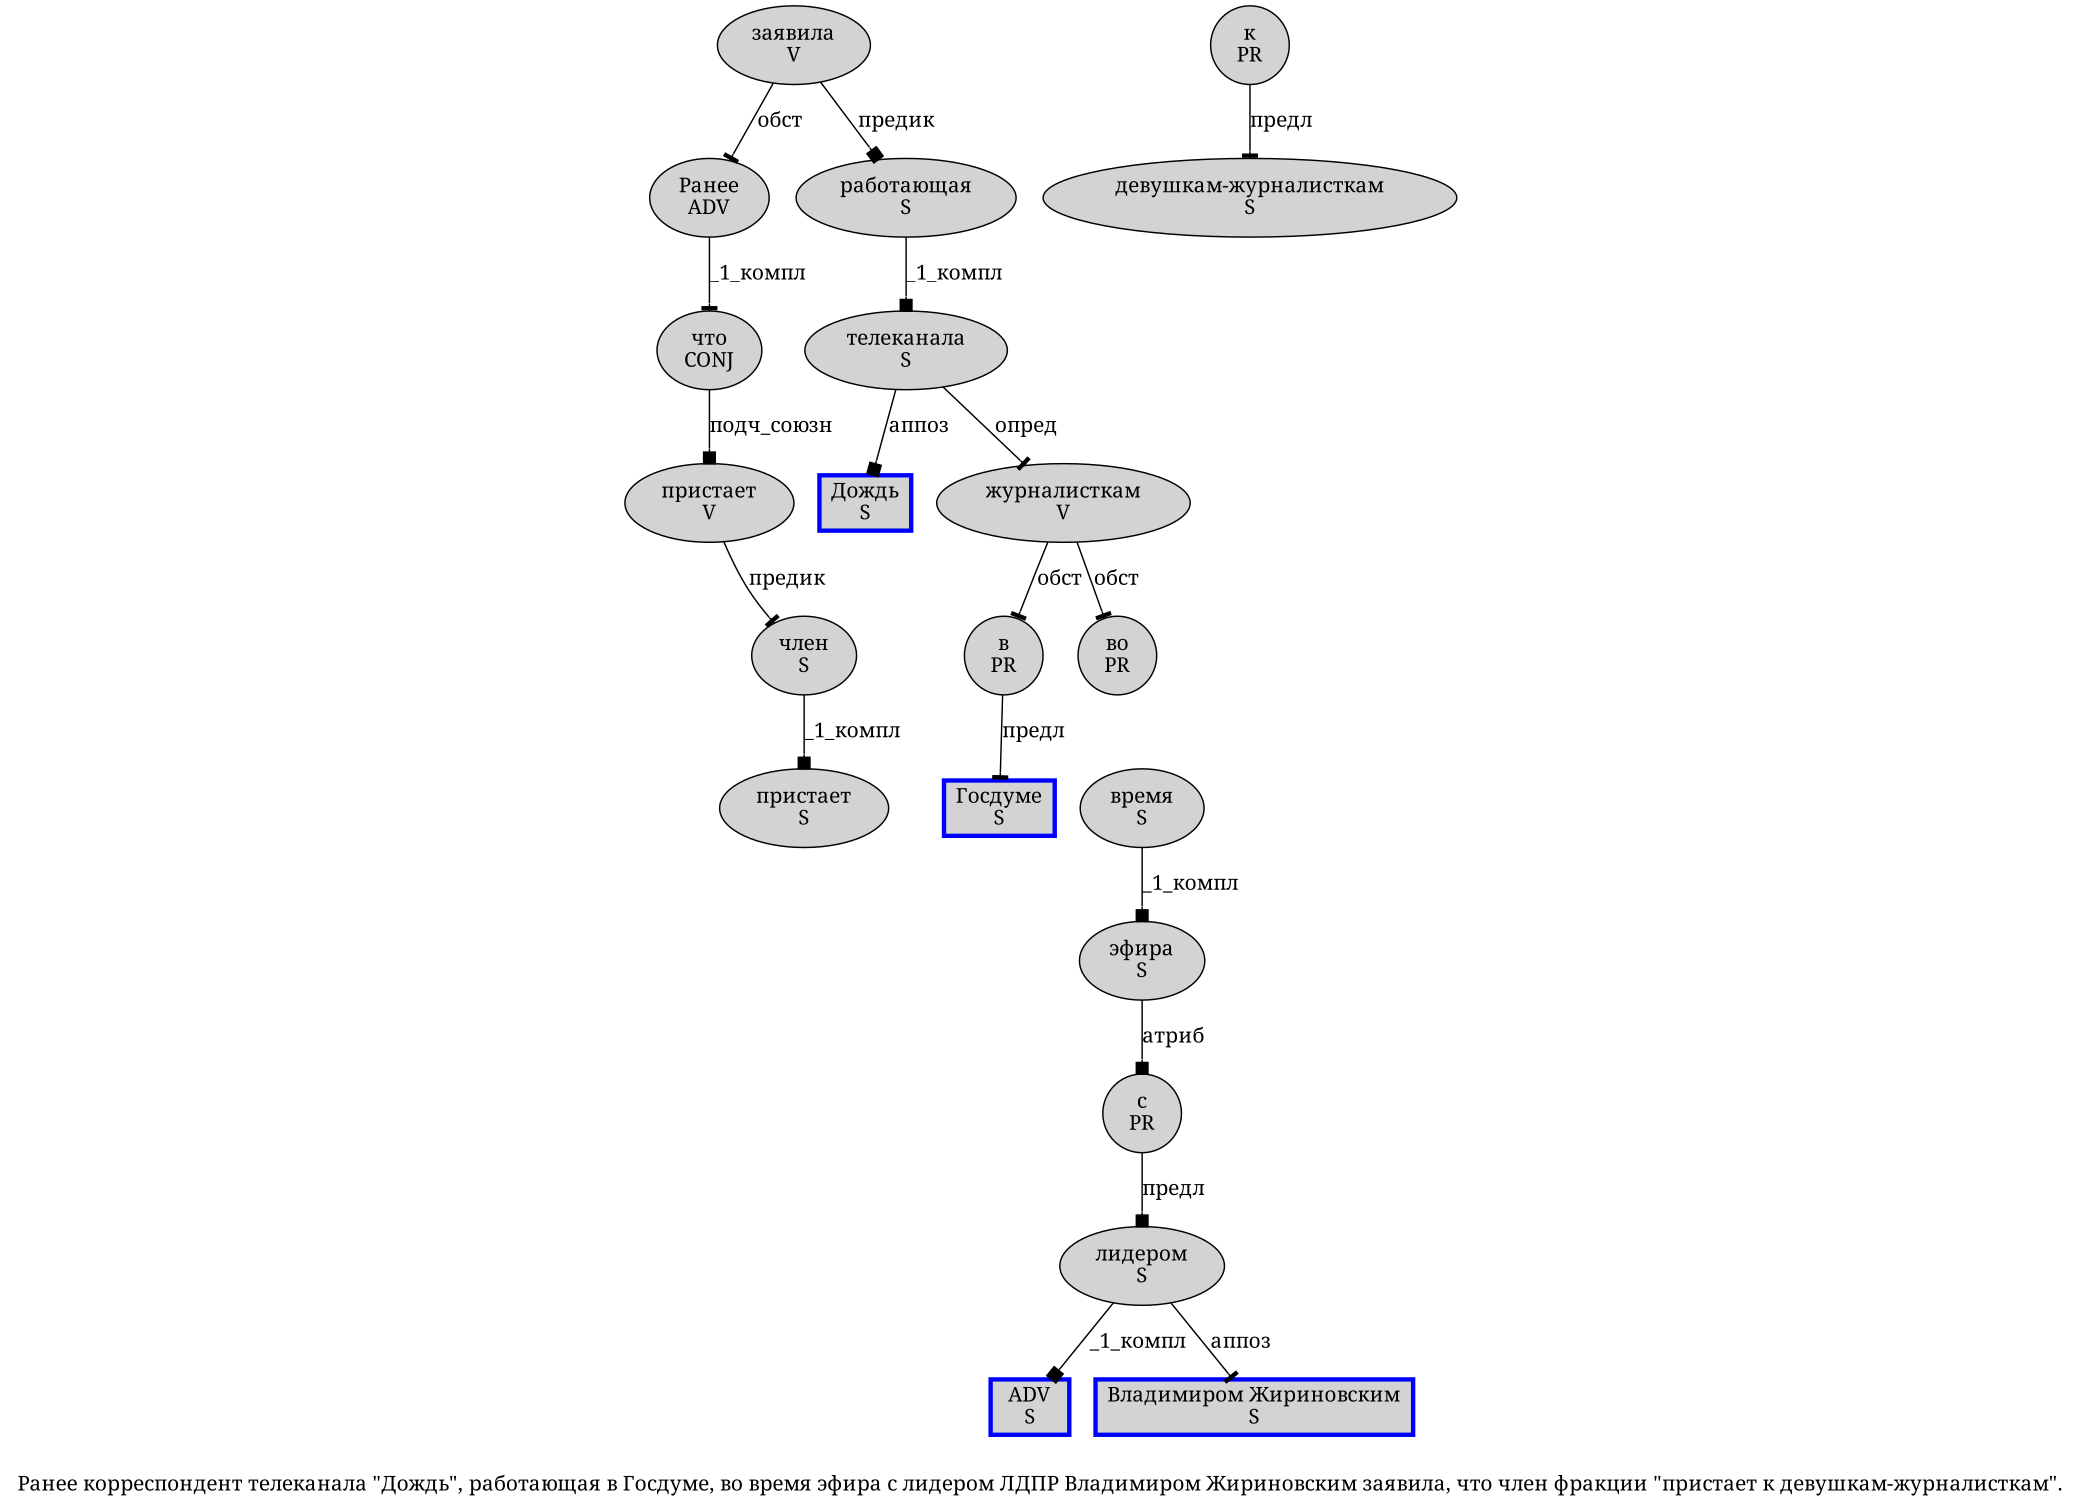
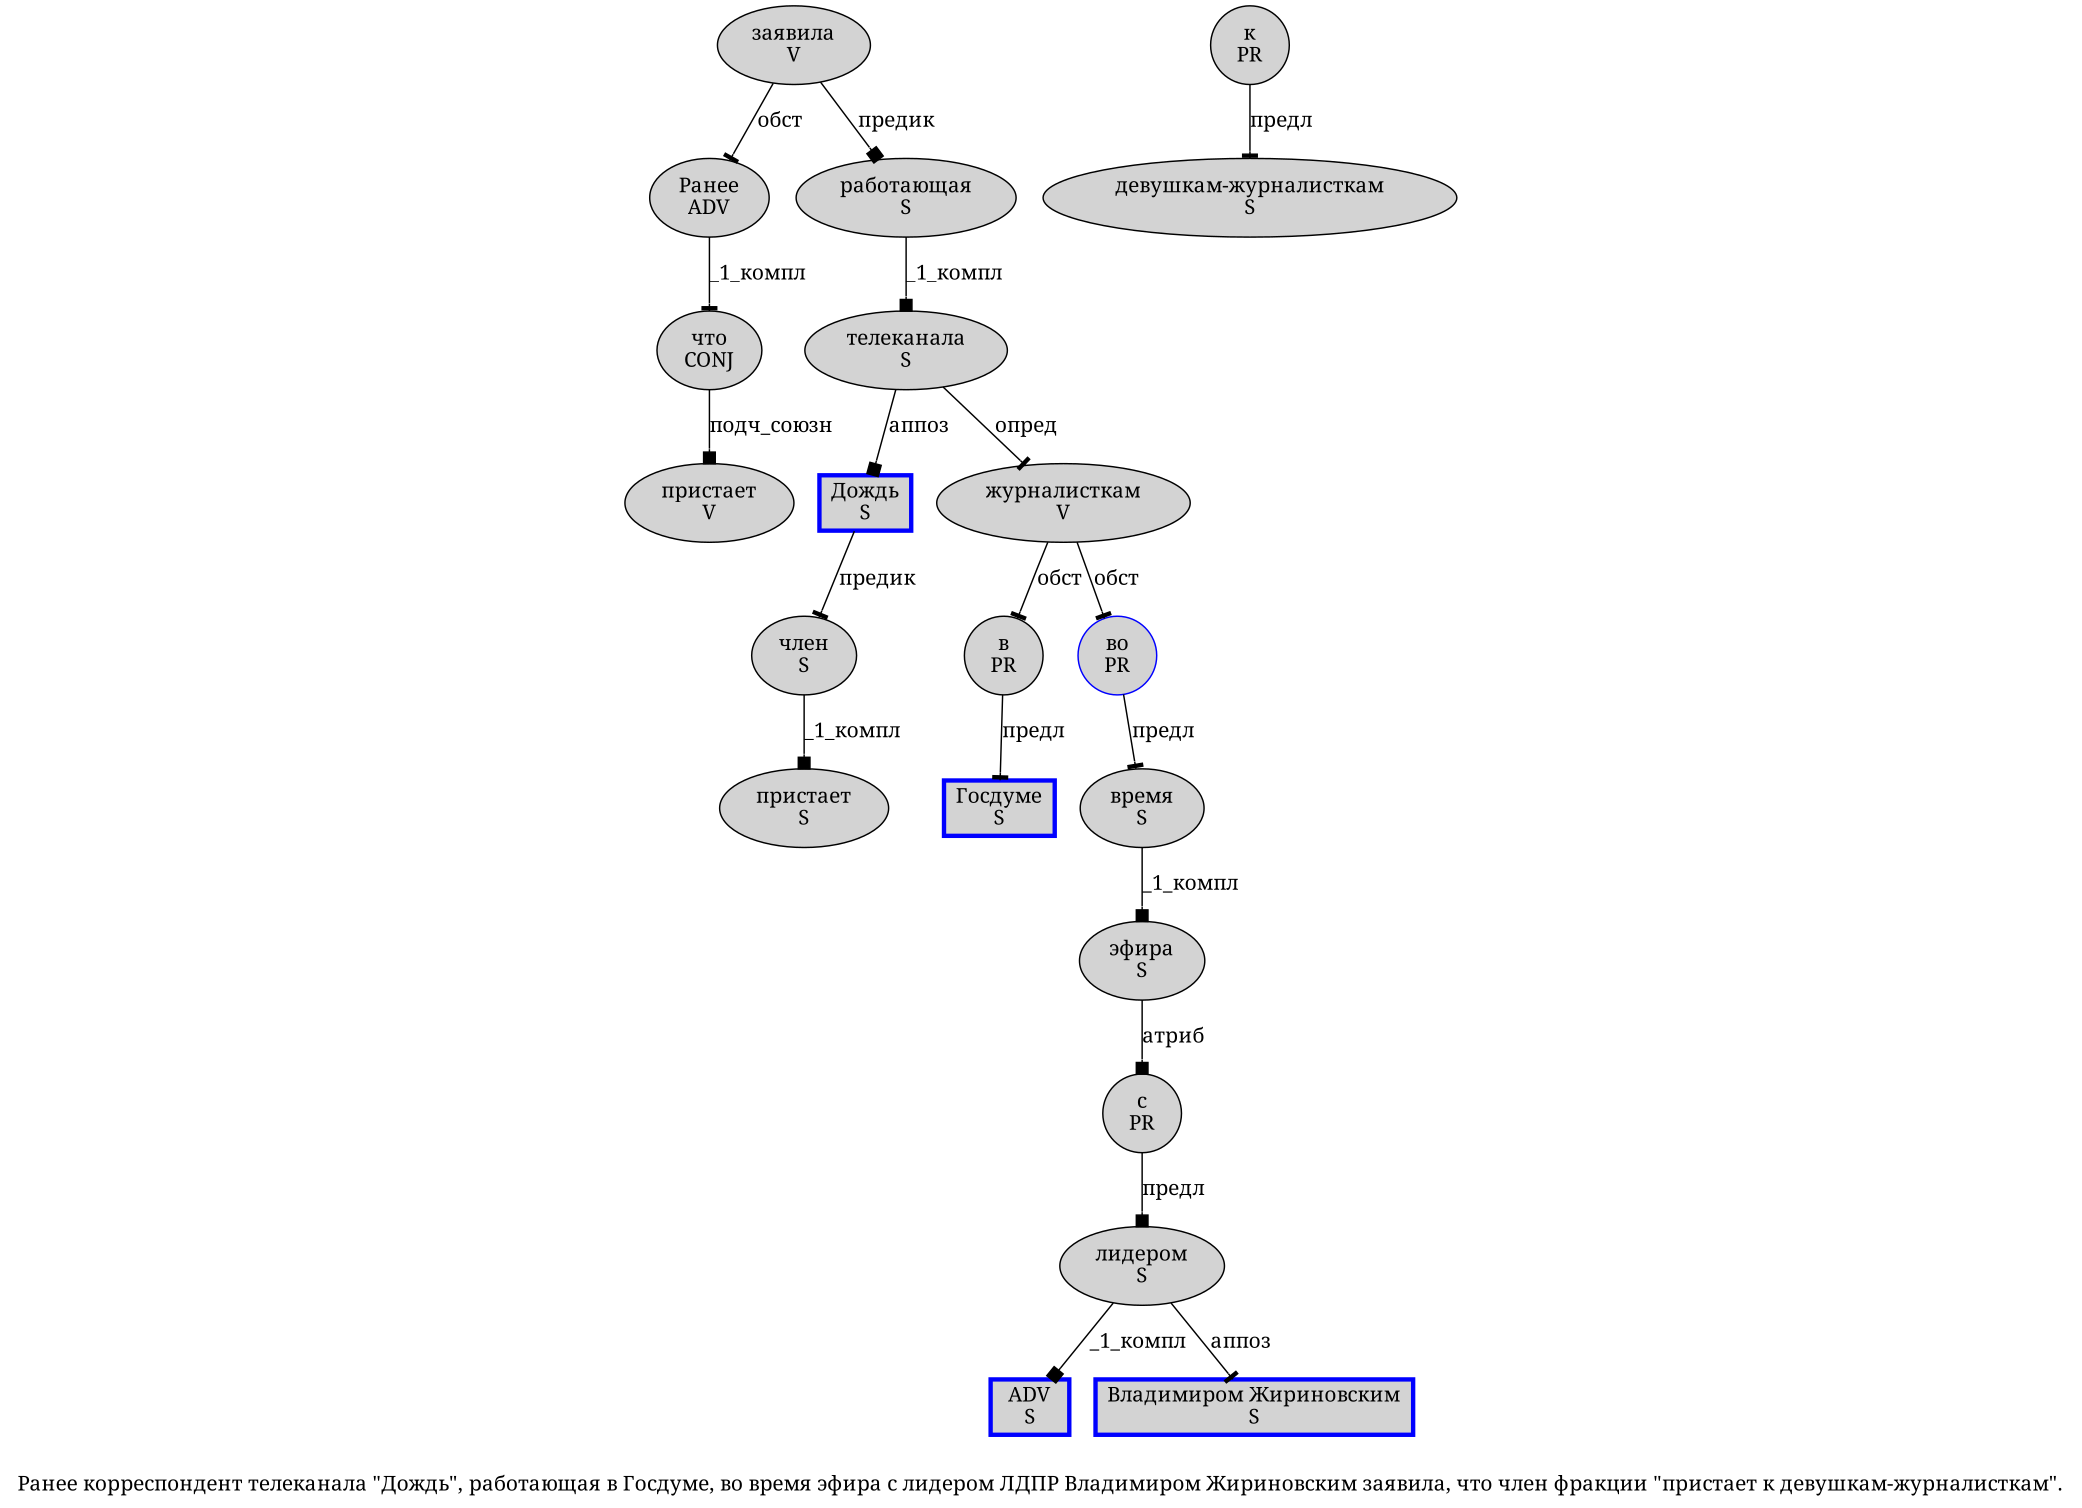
(743, 581) -> (838, 571)
(1117, 656) -> (1117, 656)
none -> (1129, 728)
